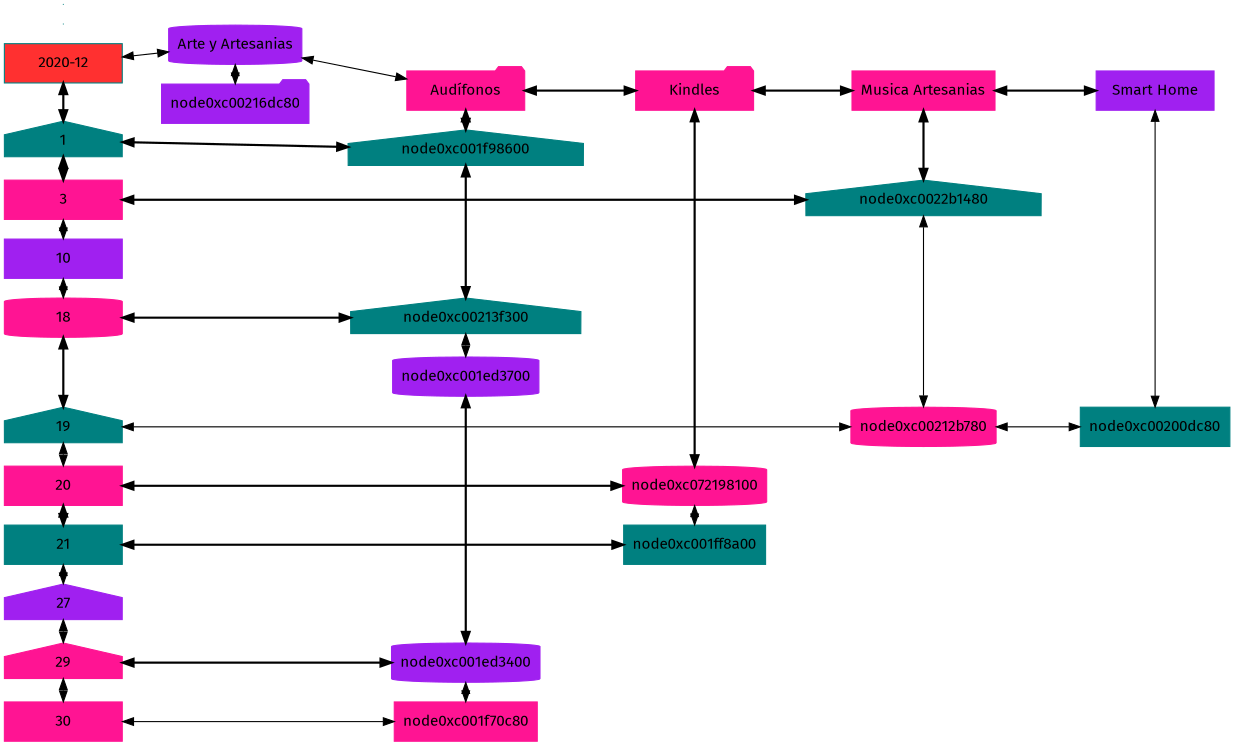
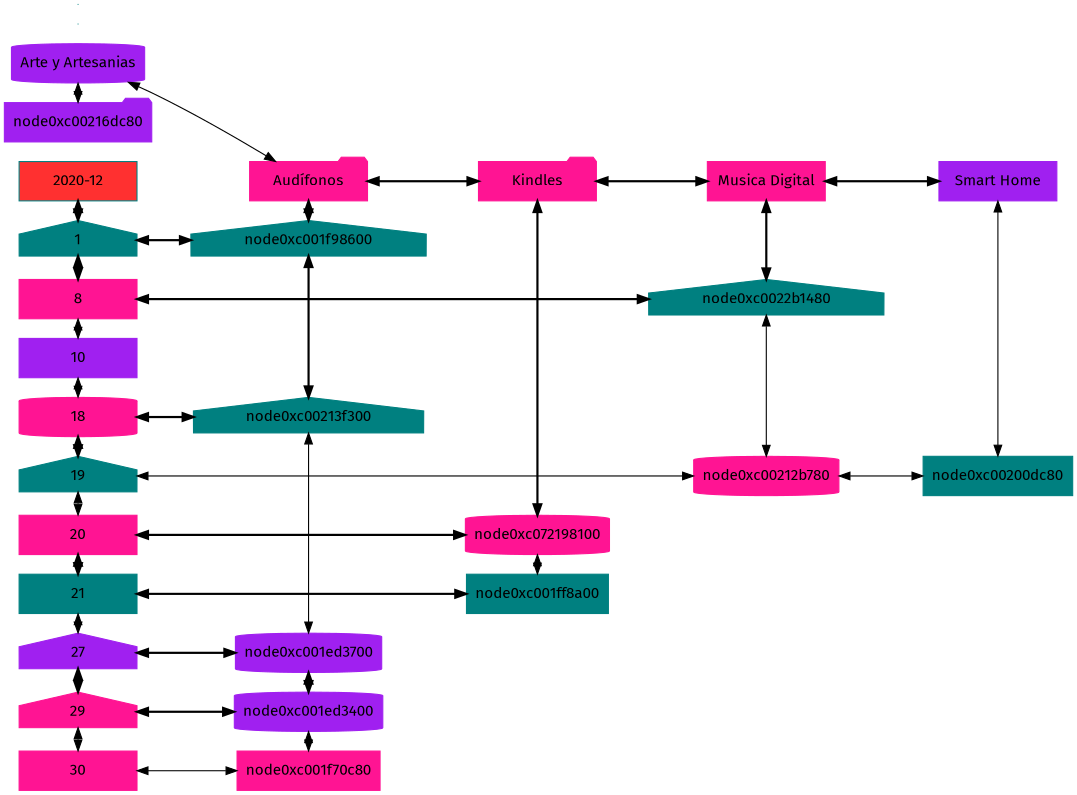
(146, 54) -> none
(924, 91) -> (766, 181)
(63, 200) -> (78, 299)
(63, 631) -> (78, 680)
none -> (186, 653)
